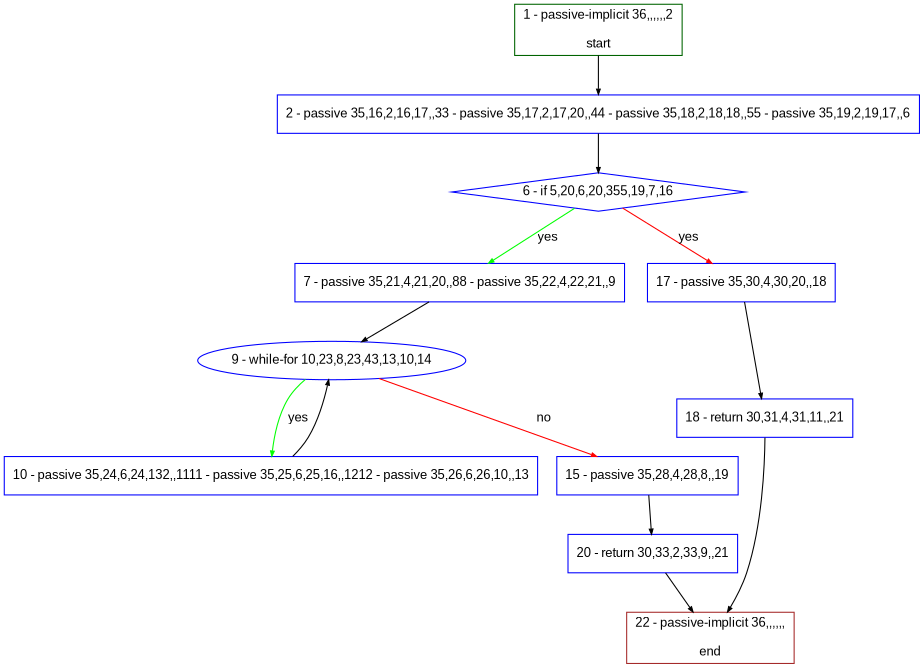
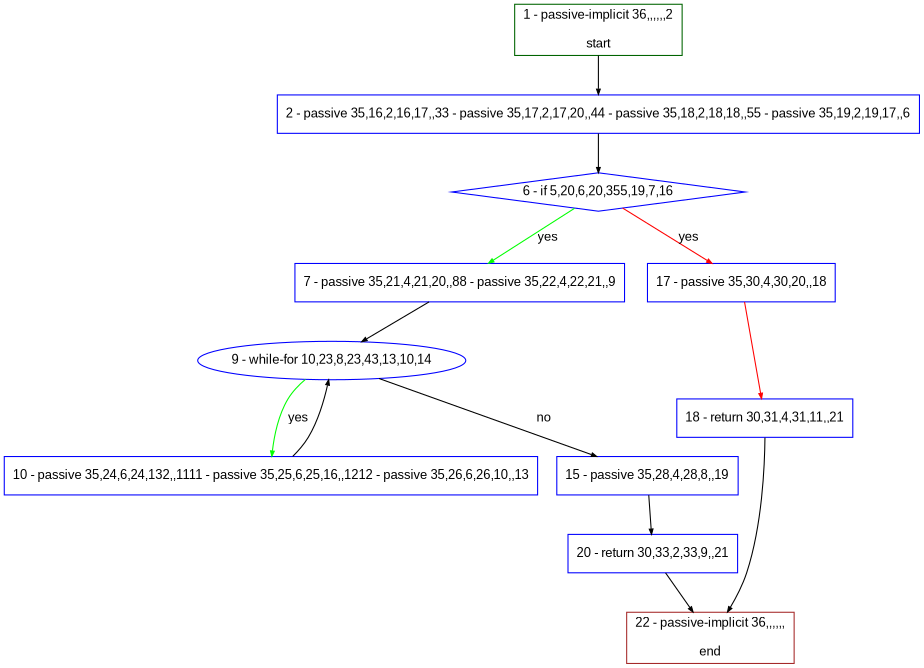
(753, 348) -> (753, 348)
(485, 417) -> (485, 417)
